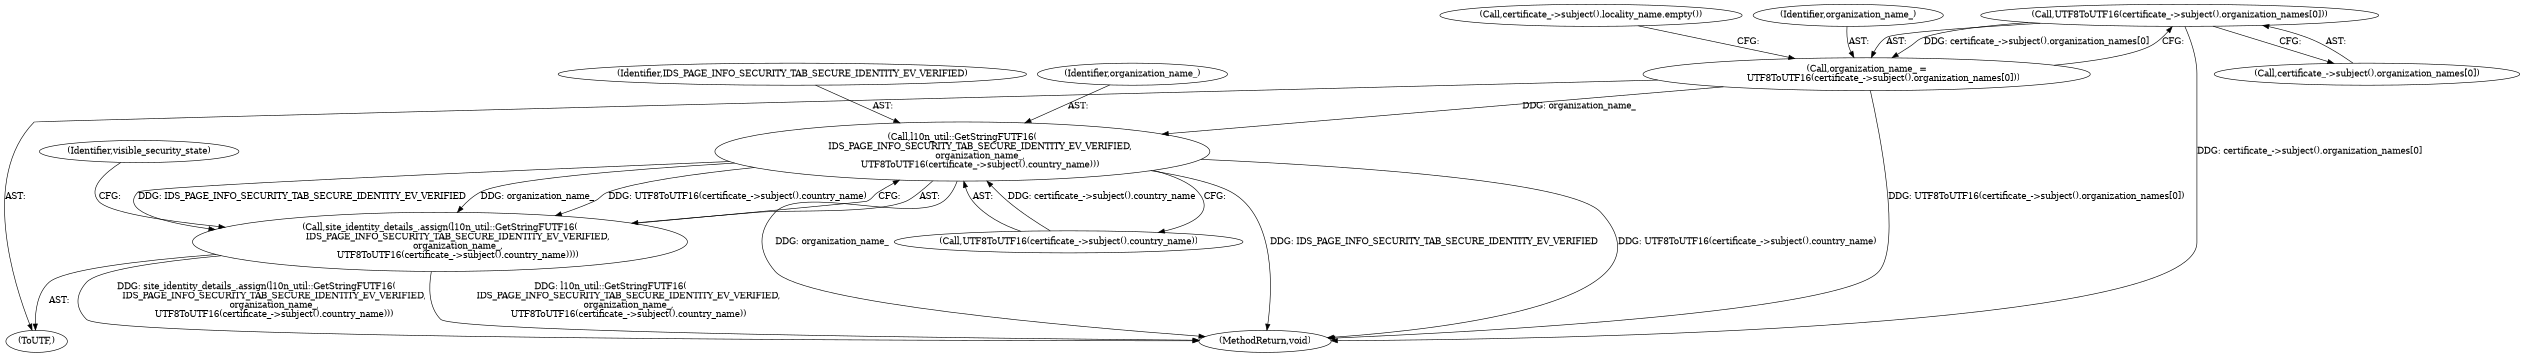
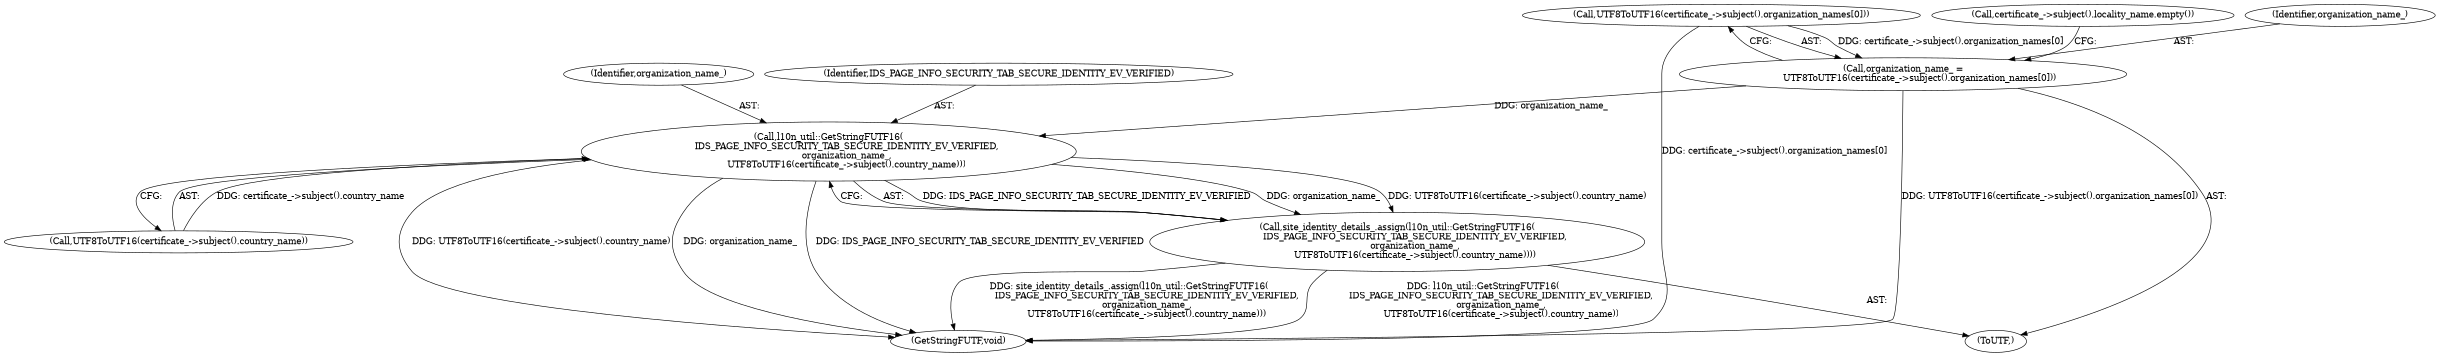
(2367, 74) -> none
(139, 152) -> none
(1265, 341) -> (958, 341)
